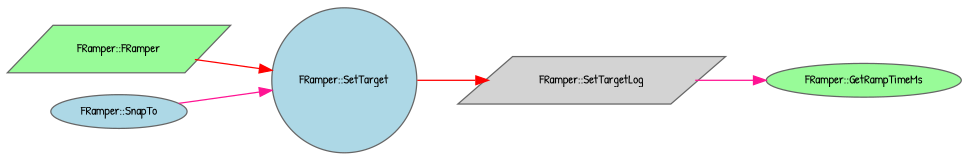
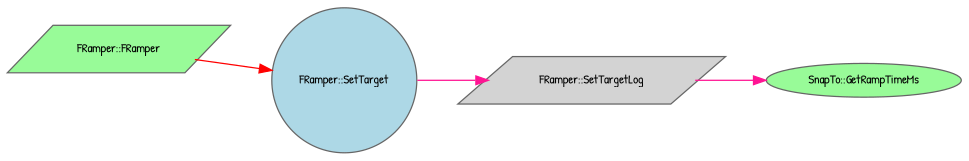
(446, 80) -> (446, 80)
(864, 80) -> (864, 80)
(119, 112) -> none
